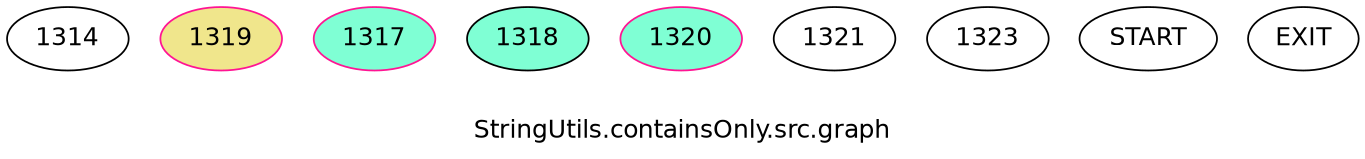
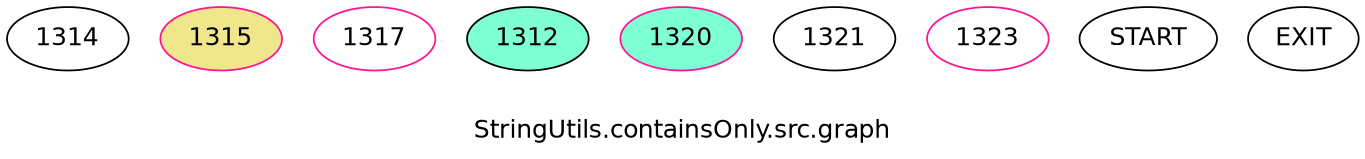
(221, 39) -> (221, 39)
(375, 39) -> (375, 39)
(528, 39) -> (528, 39)
(988, 39) -> (988, 39)
